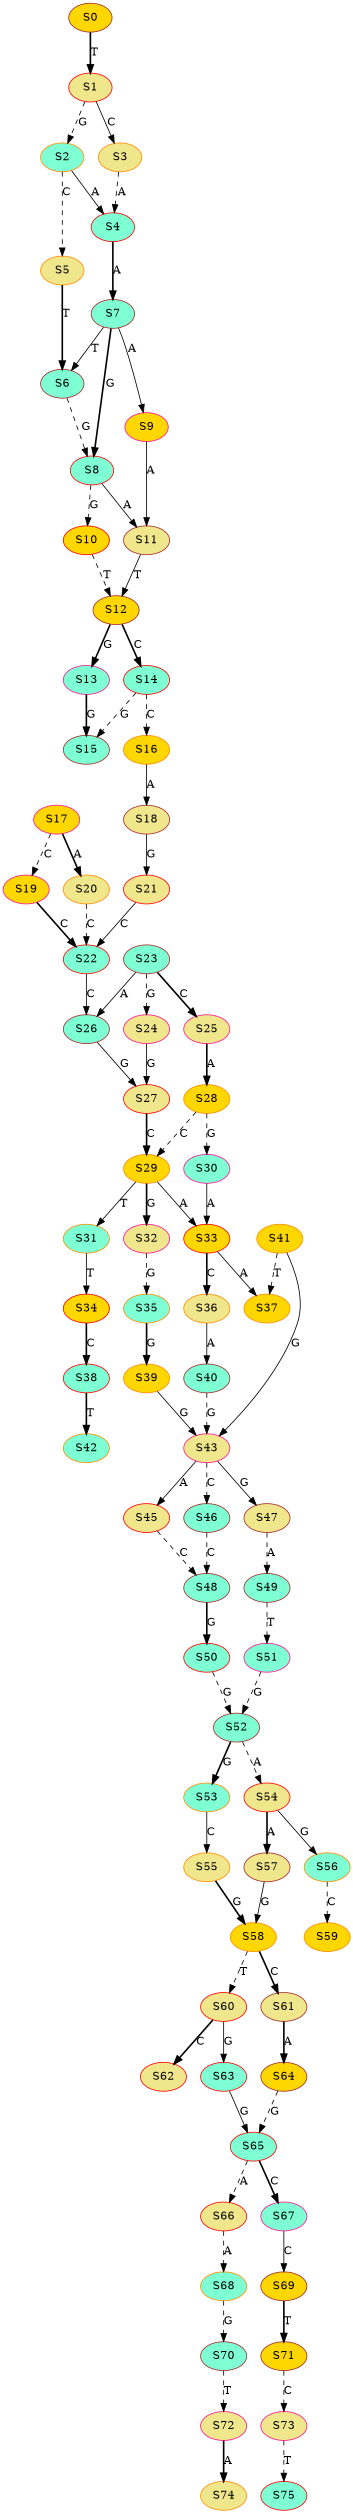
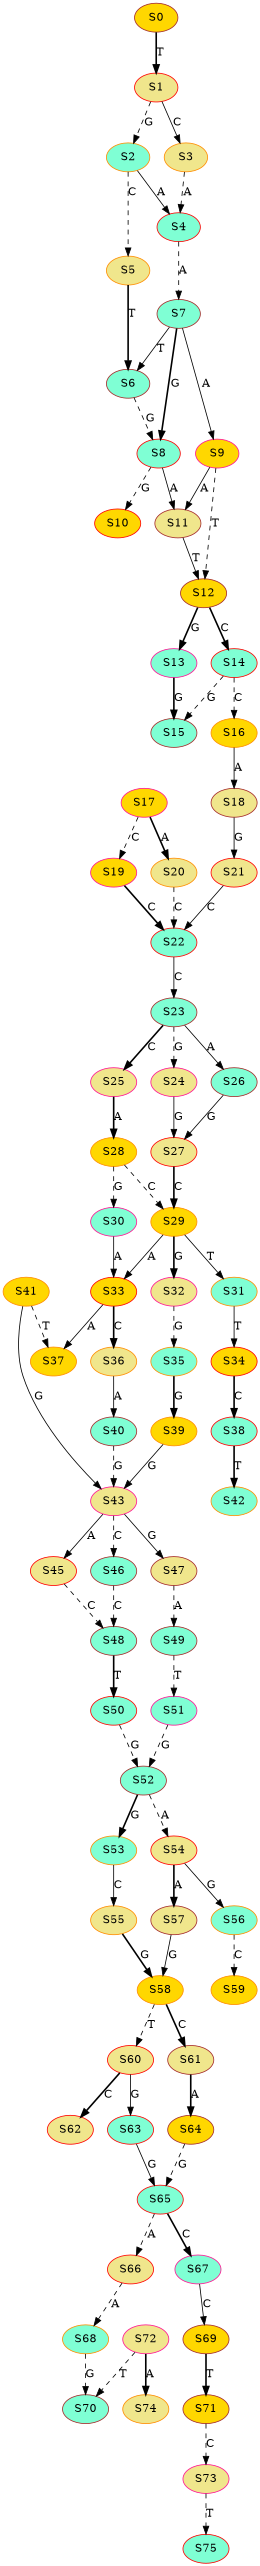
(113, 266) -> (179, 266)
(100, 572) -> (211, 519)
(86, 990) -> (174, 973)
(212, 1623) -> (118, 1676)
(224, 2387) -> (118, 2371)
